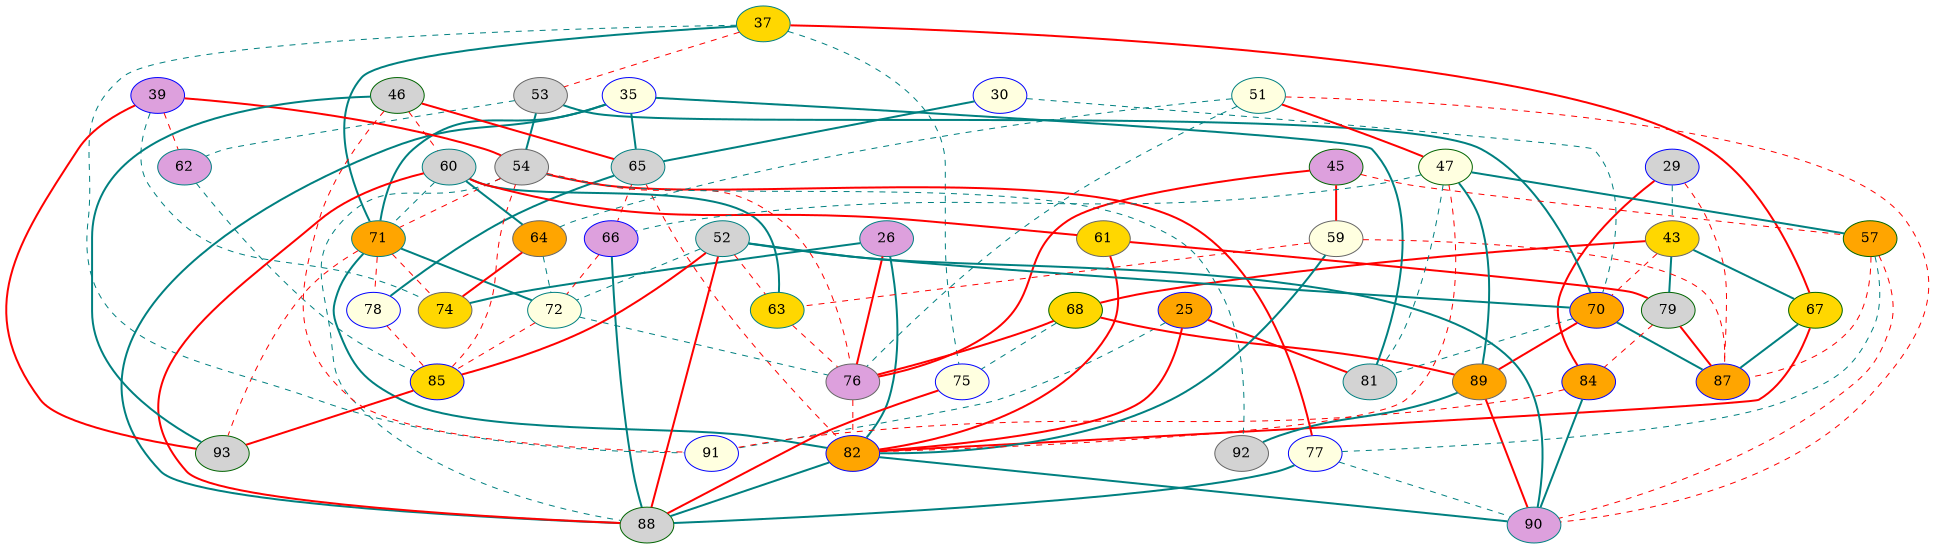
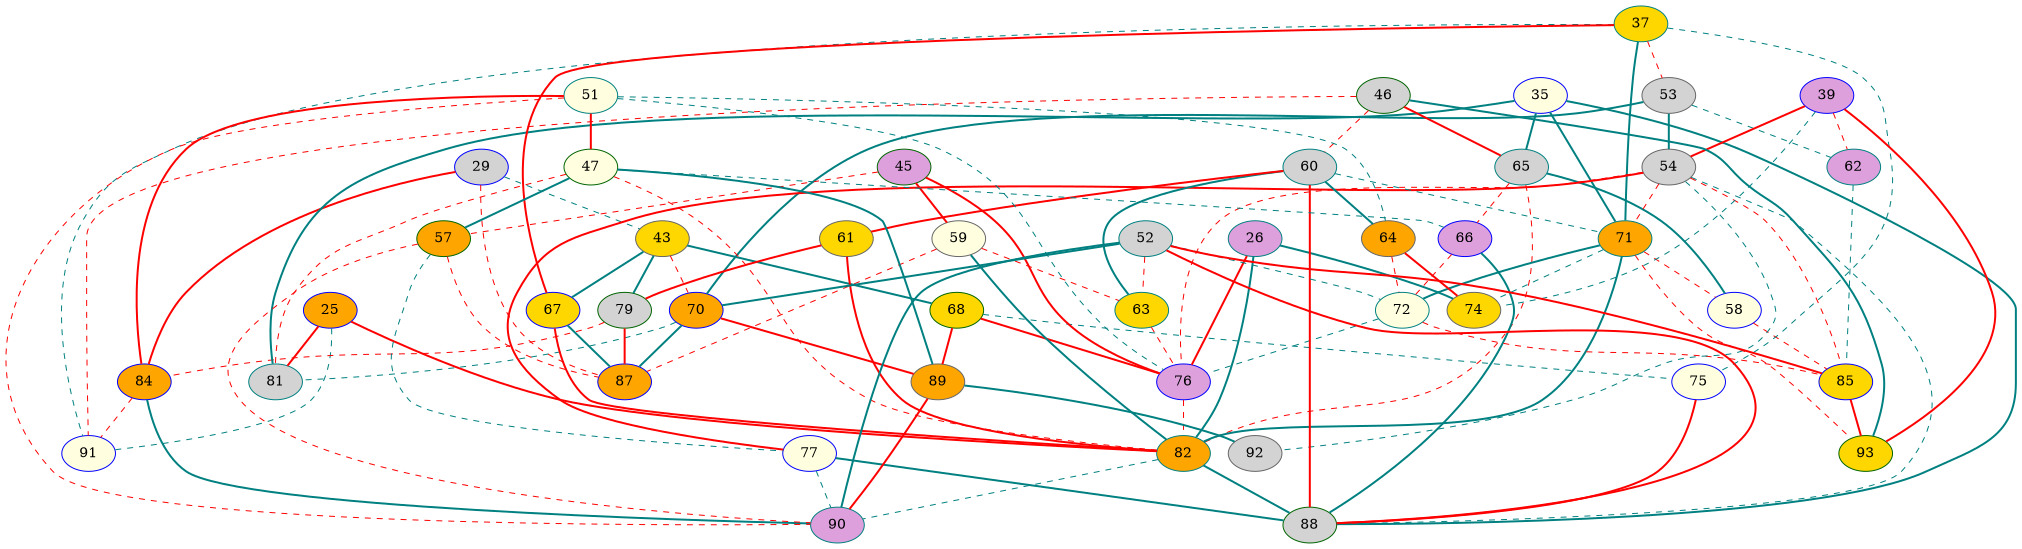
(1000, 95) -> none
none -> (178, 159)
(1413, 259) -> (809, 274)
(410, 272) -> (1549, 274)
(547, 274) -> (1394, 270)
(1422, 279) -> (386, 230)
(374, 310) -> (1734, 310)
(1815, 310) -> (553, 310)
(853, 382) -> (1183, 382)
(222, 453) -> (1866, 453)
(853, 453) -> (1183, 453)
(1209, 491) -> (1010, 489)
